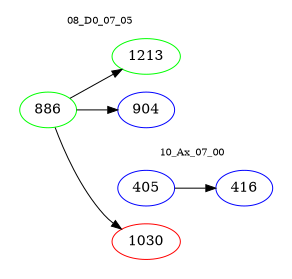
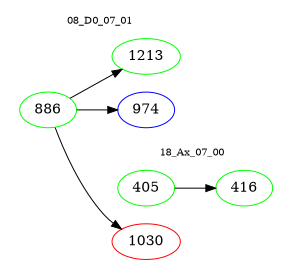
(100, 21) -> (100, 21)
(146, 110) -> (146, 110)
(192, 153) -> (192, 153)
(146, 188) -> (146, 188)
(244, 188) -> (244, 188)
